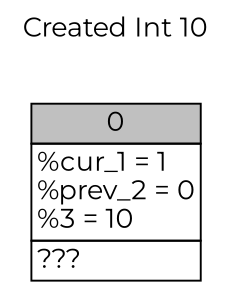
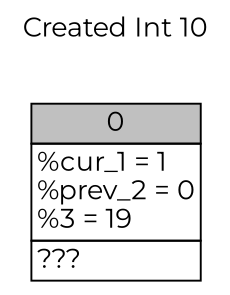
(86, 220) -> (85, 220)
